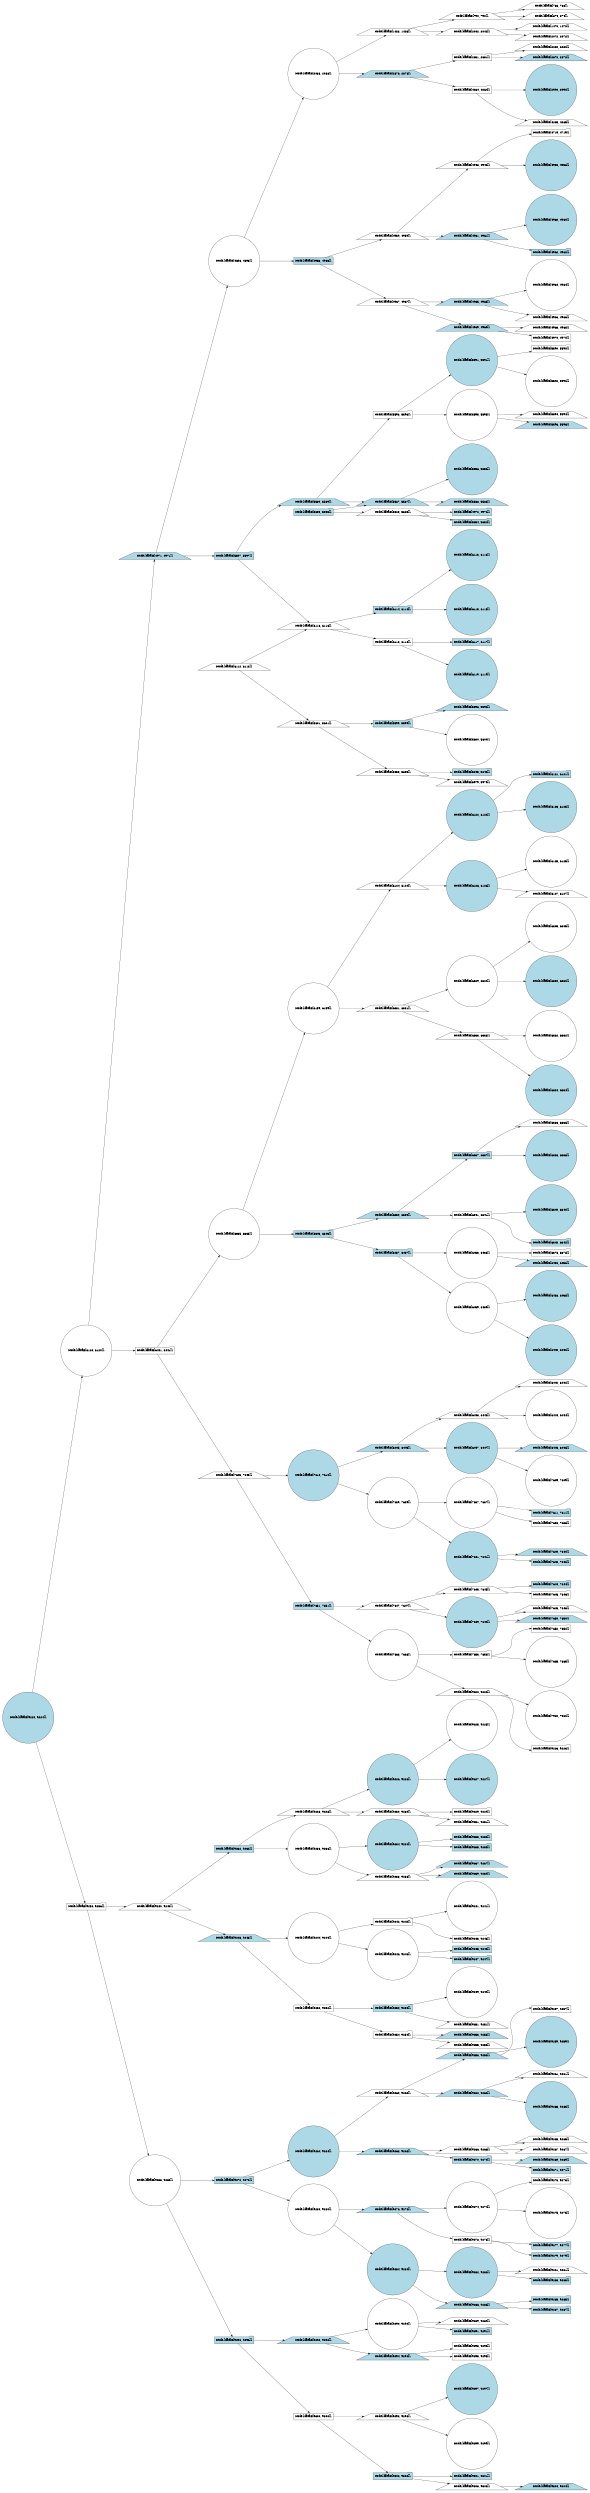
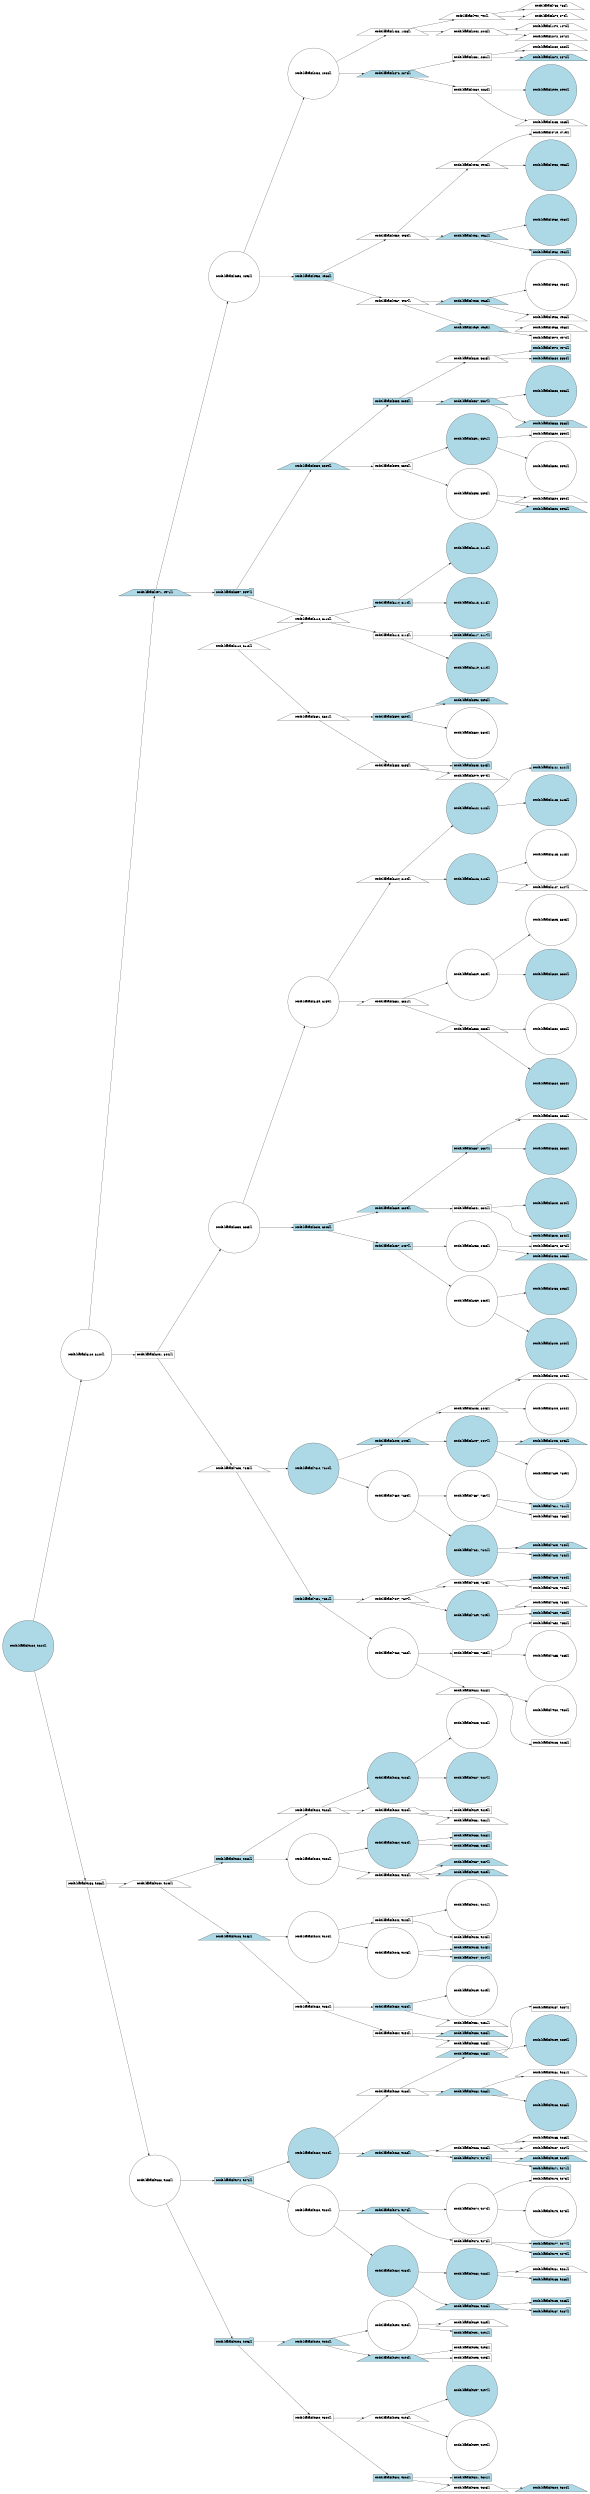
(352, 502) -> (352, 435)
(551, 1619) -> (551, 1613)
